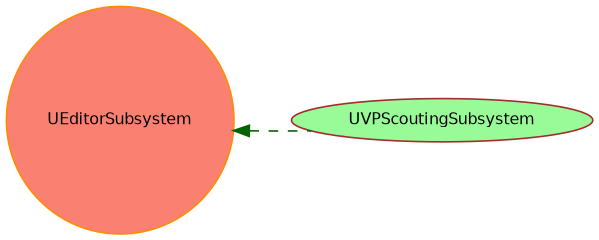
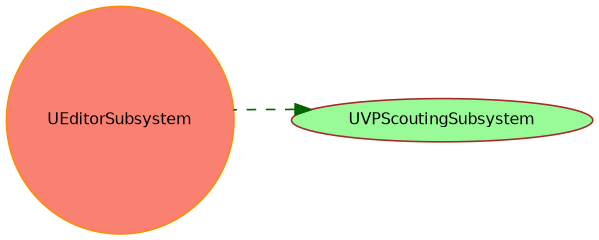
(280, 131) -> (264, 109)
